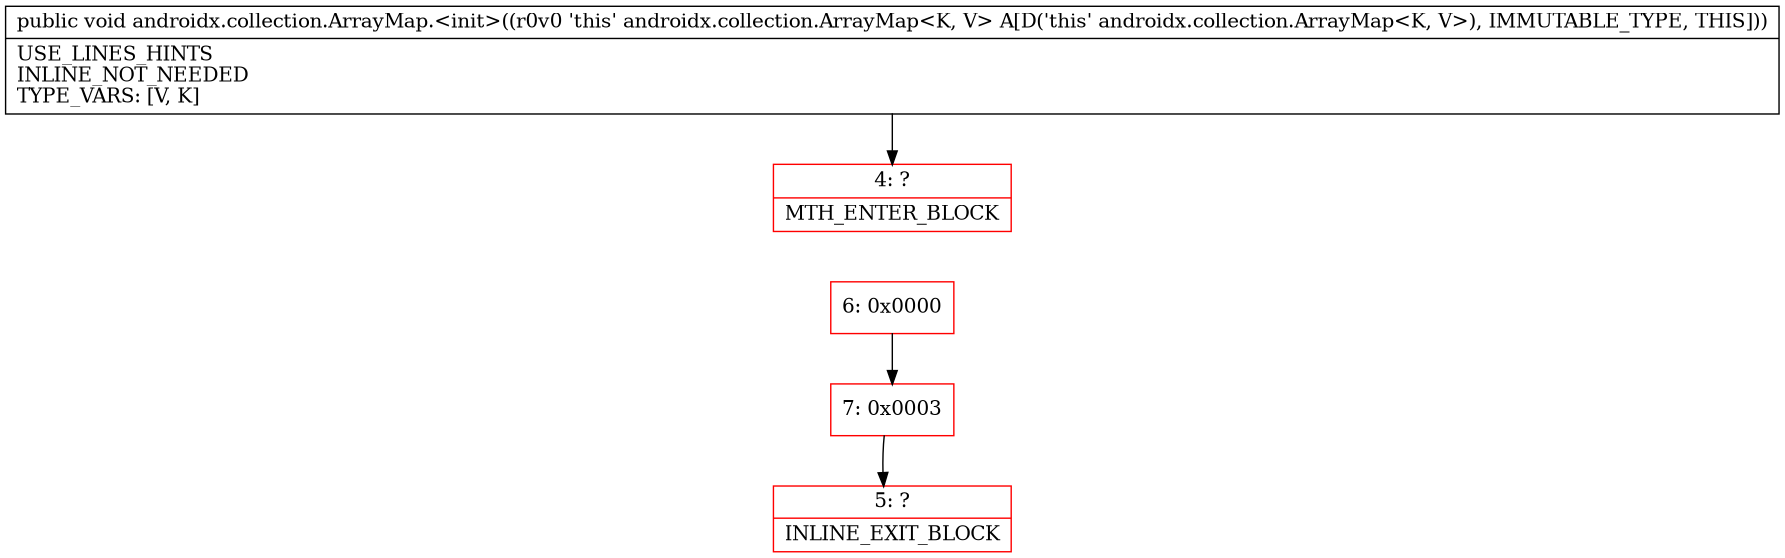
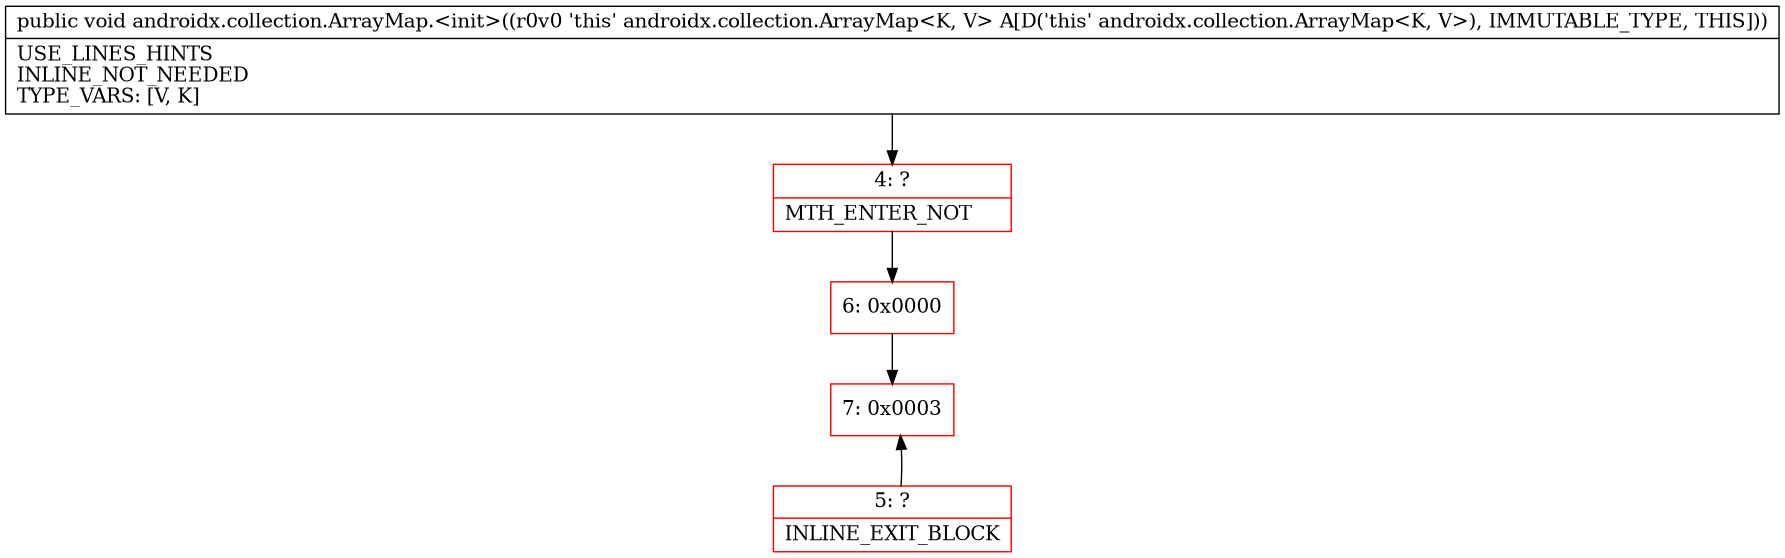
(892, 214) -> (878, 214)
none -> (892, 250)
(883, 454) -> (902, 468)
